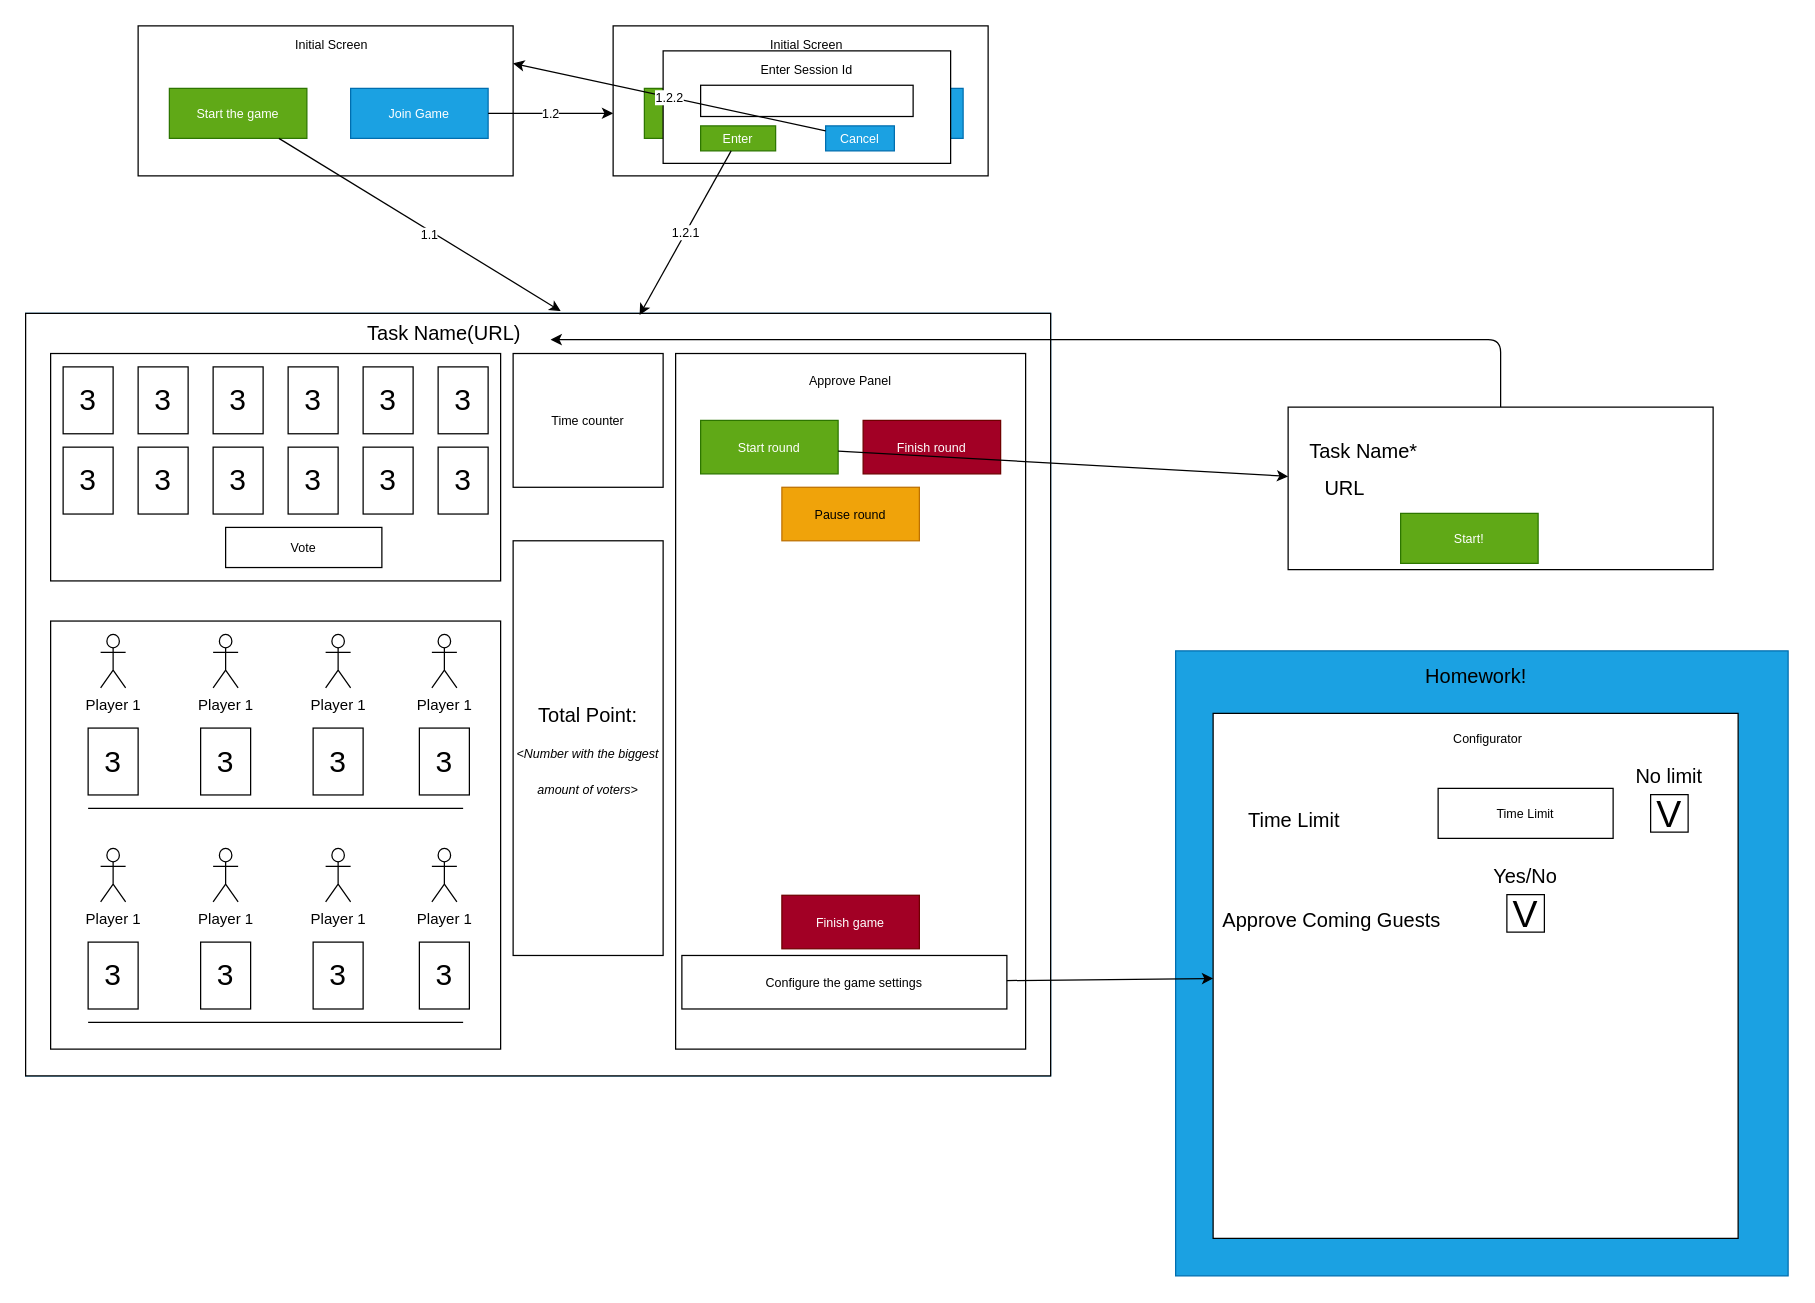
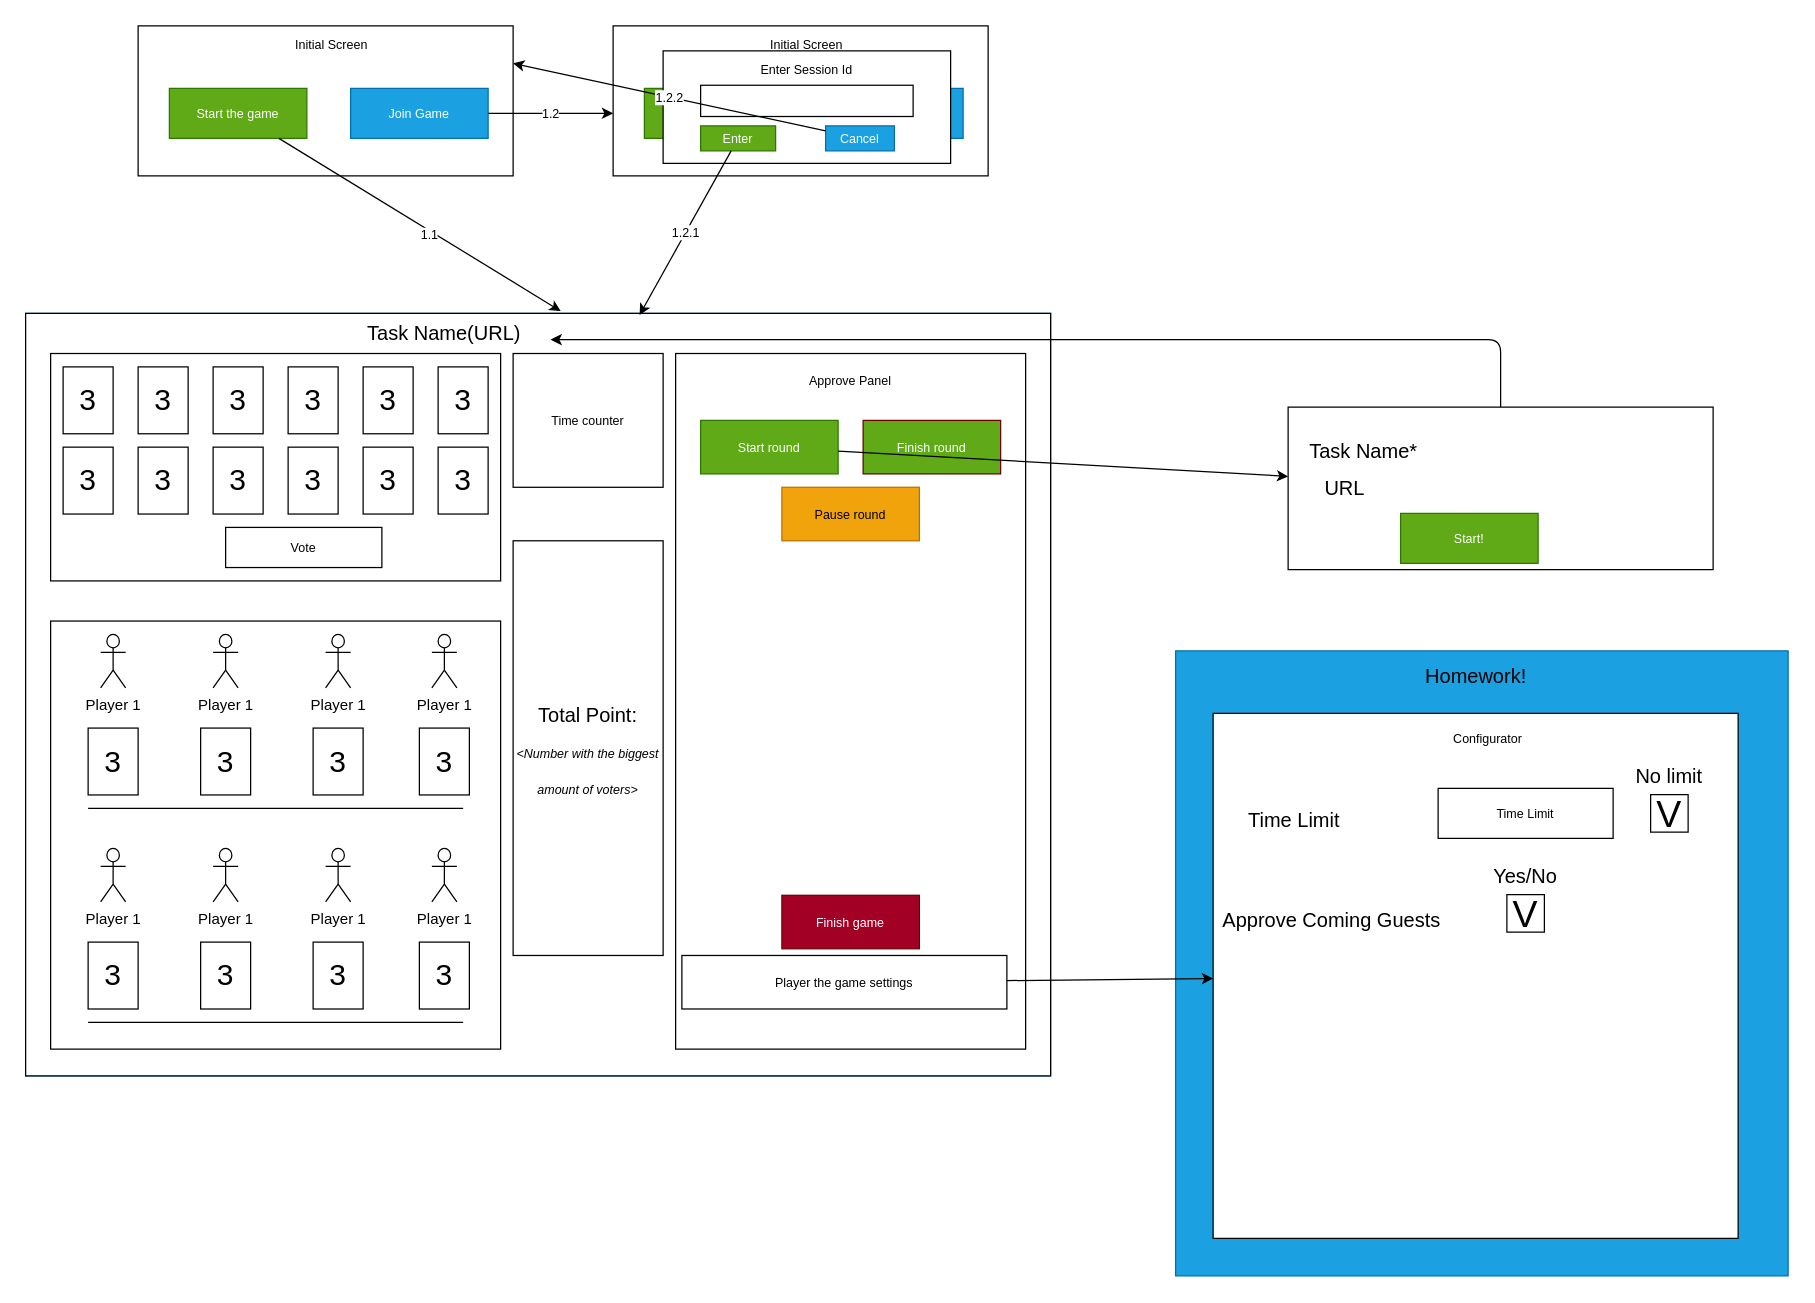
(932, 447) -> (932, 447)
(844, 982) -> (844, 982)
